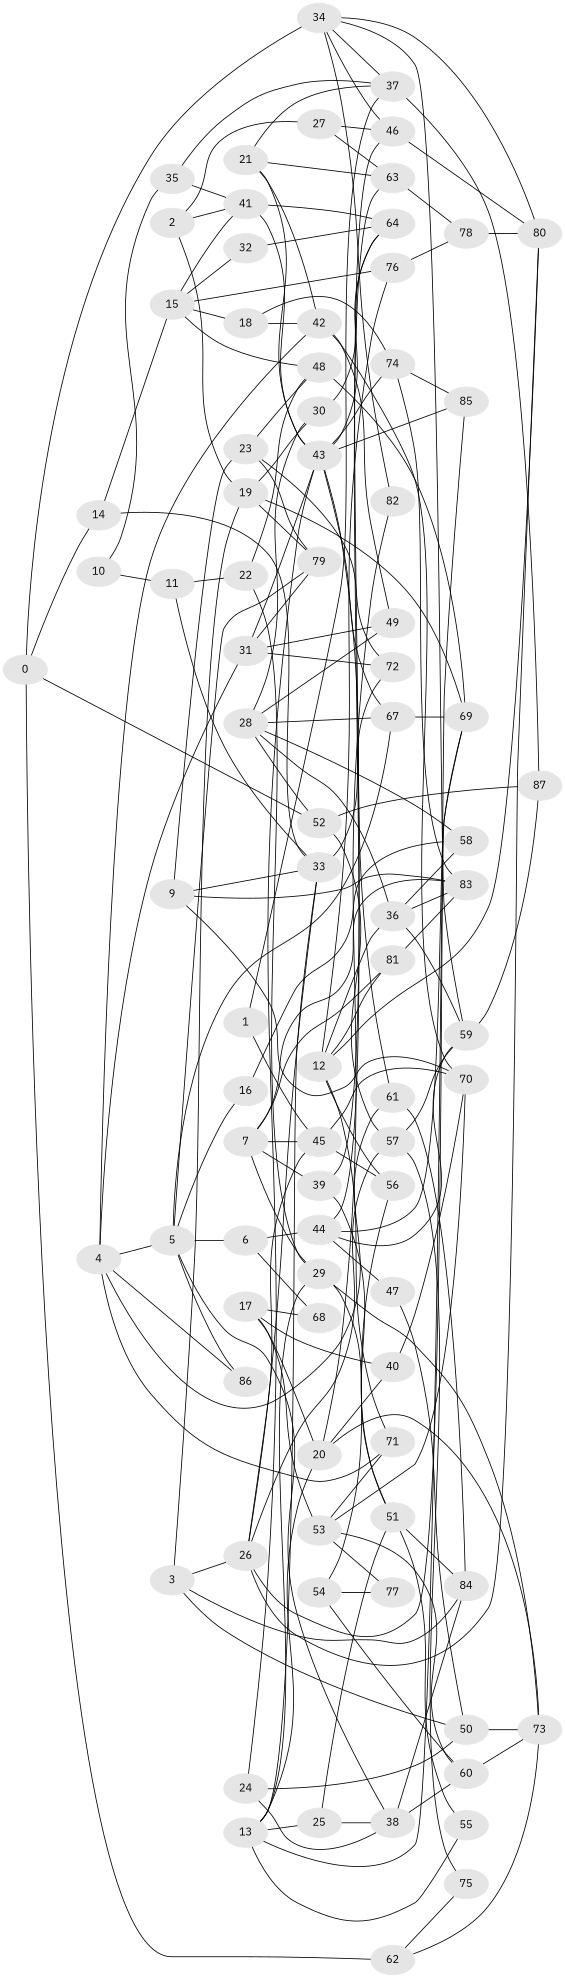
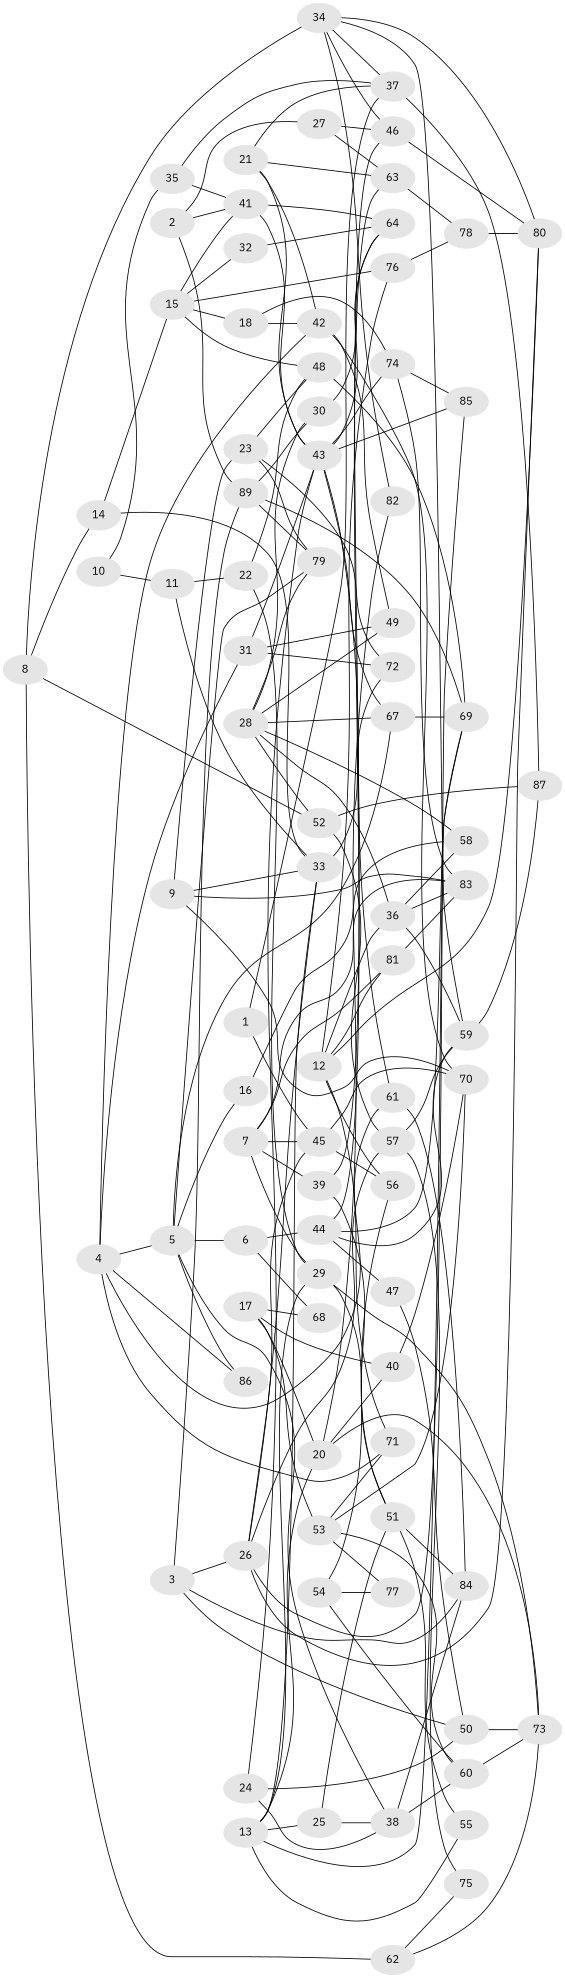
(246, 493) -> (246, 493)
(271, 621) -> (281, 627)
(25, 670) -> (25, 670)
